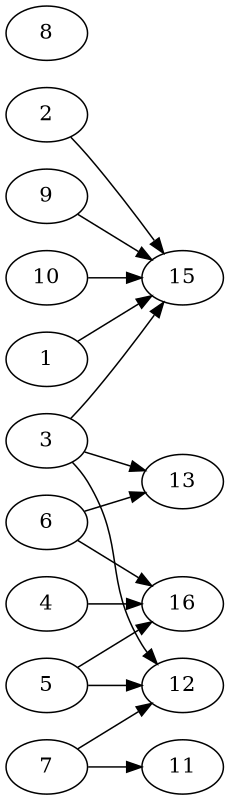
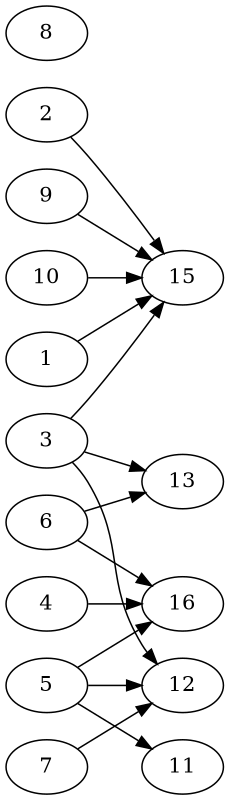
(107, 767) -> (105, 720)
